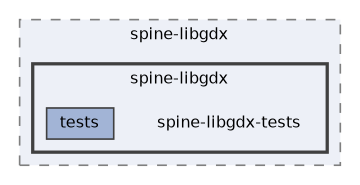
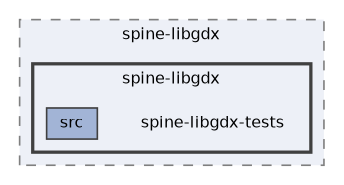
(80, 124) -> (72, 124)
